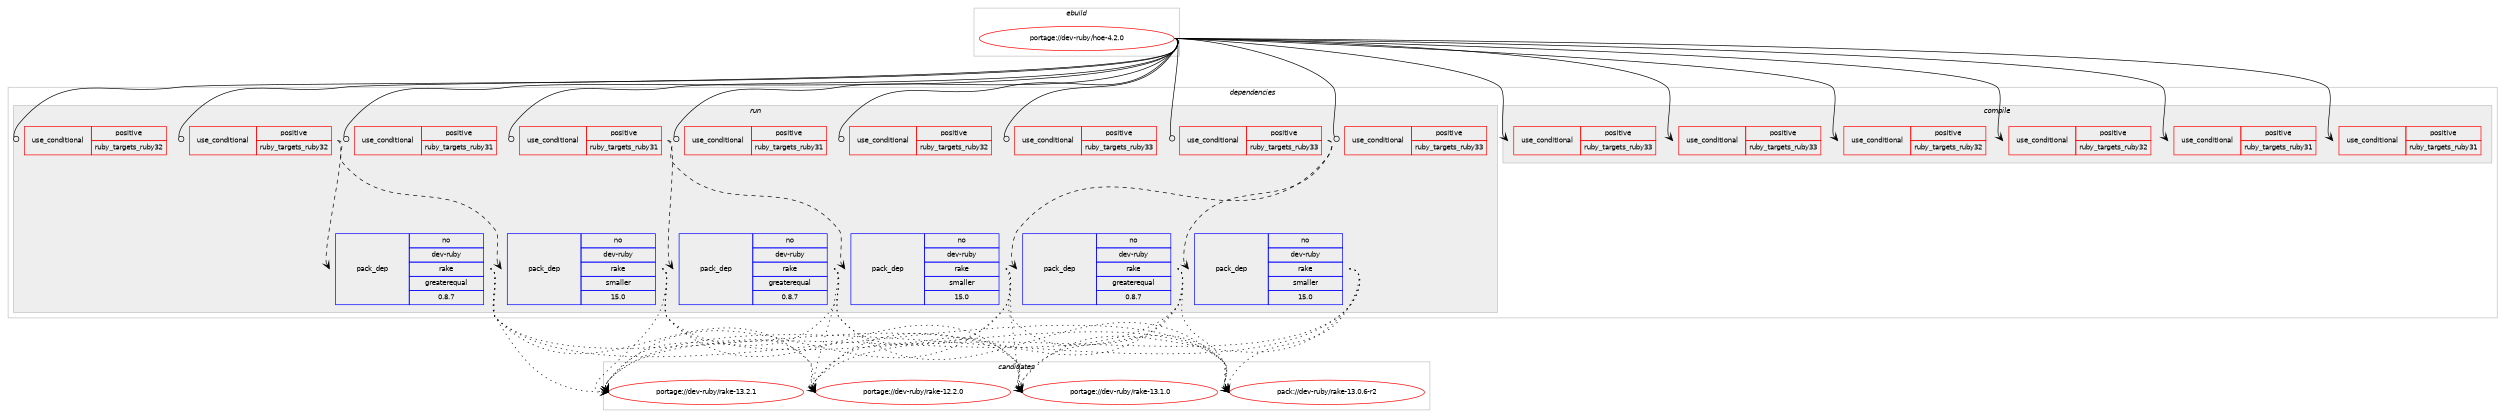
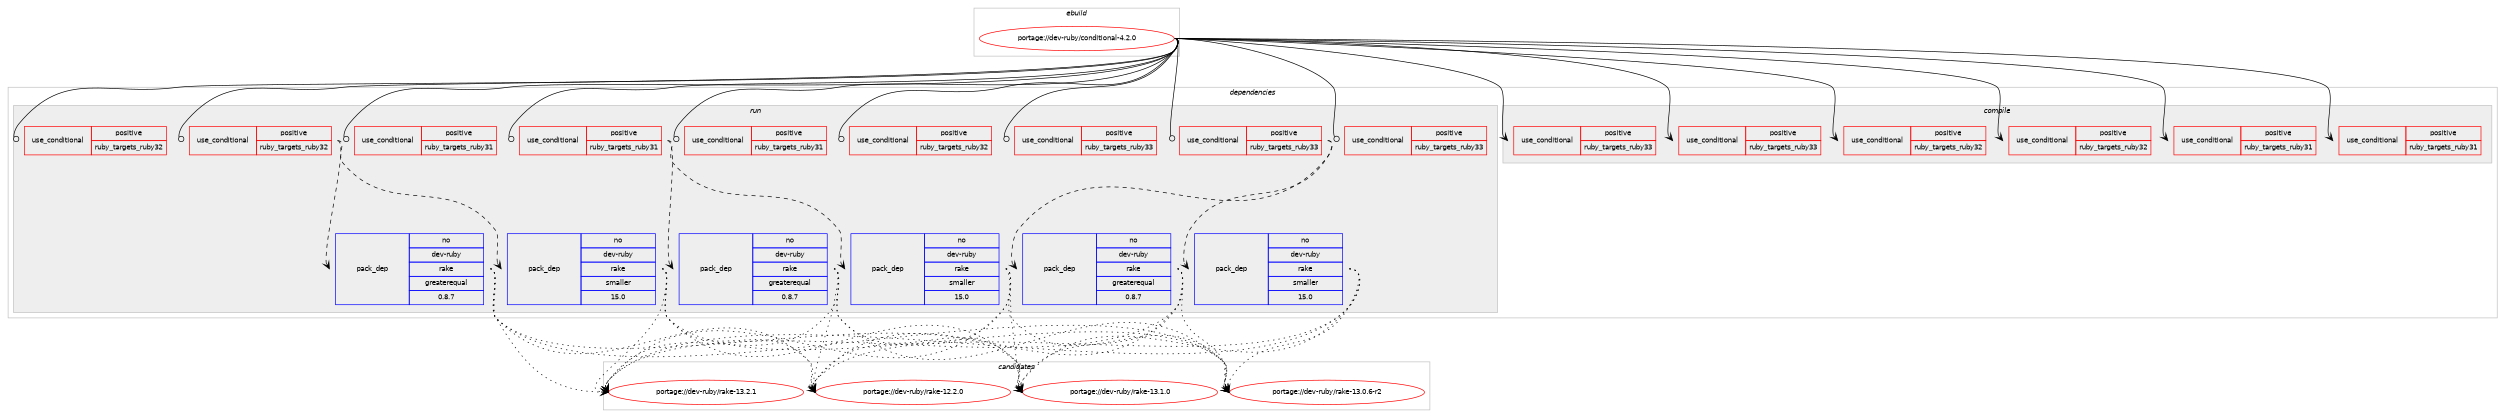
(1077, 39) -> (1077, 39)
(1327, 392) -> (1327, 392)
